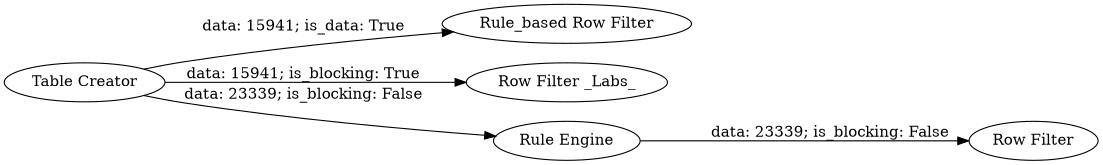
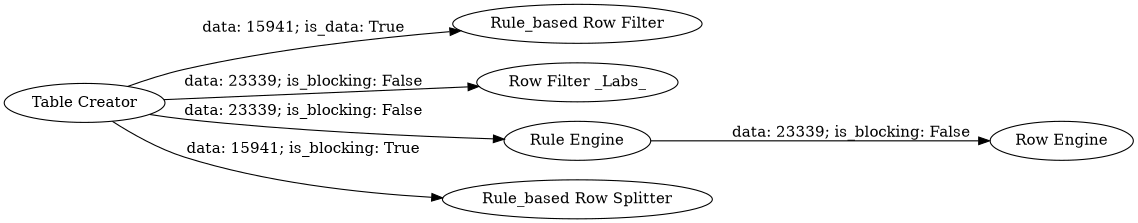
(304, 74) -> (304, 82)
(1034, 141) -> (1062, 141)
none -> (577, 199)
